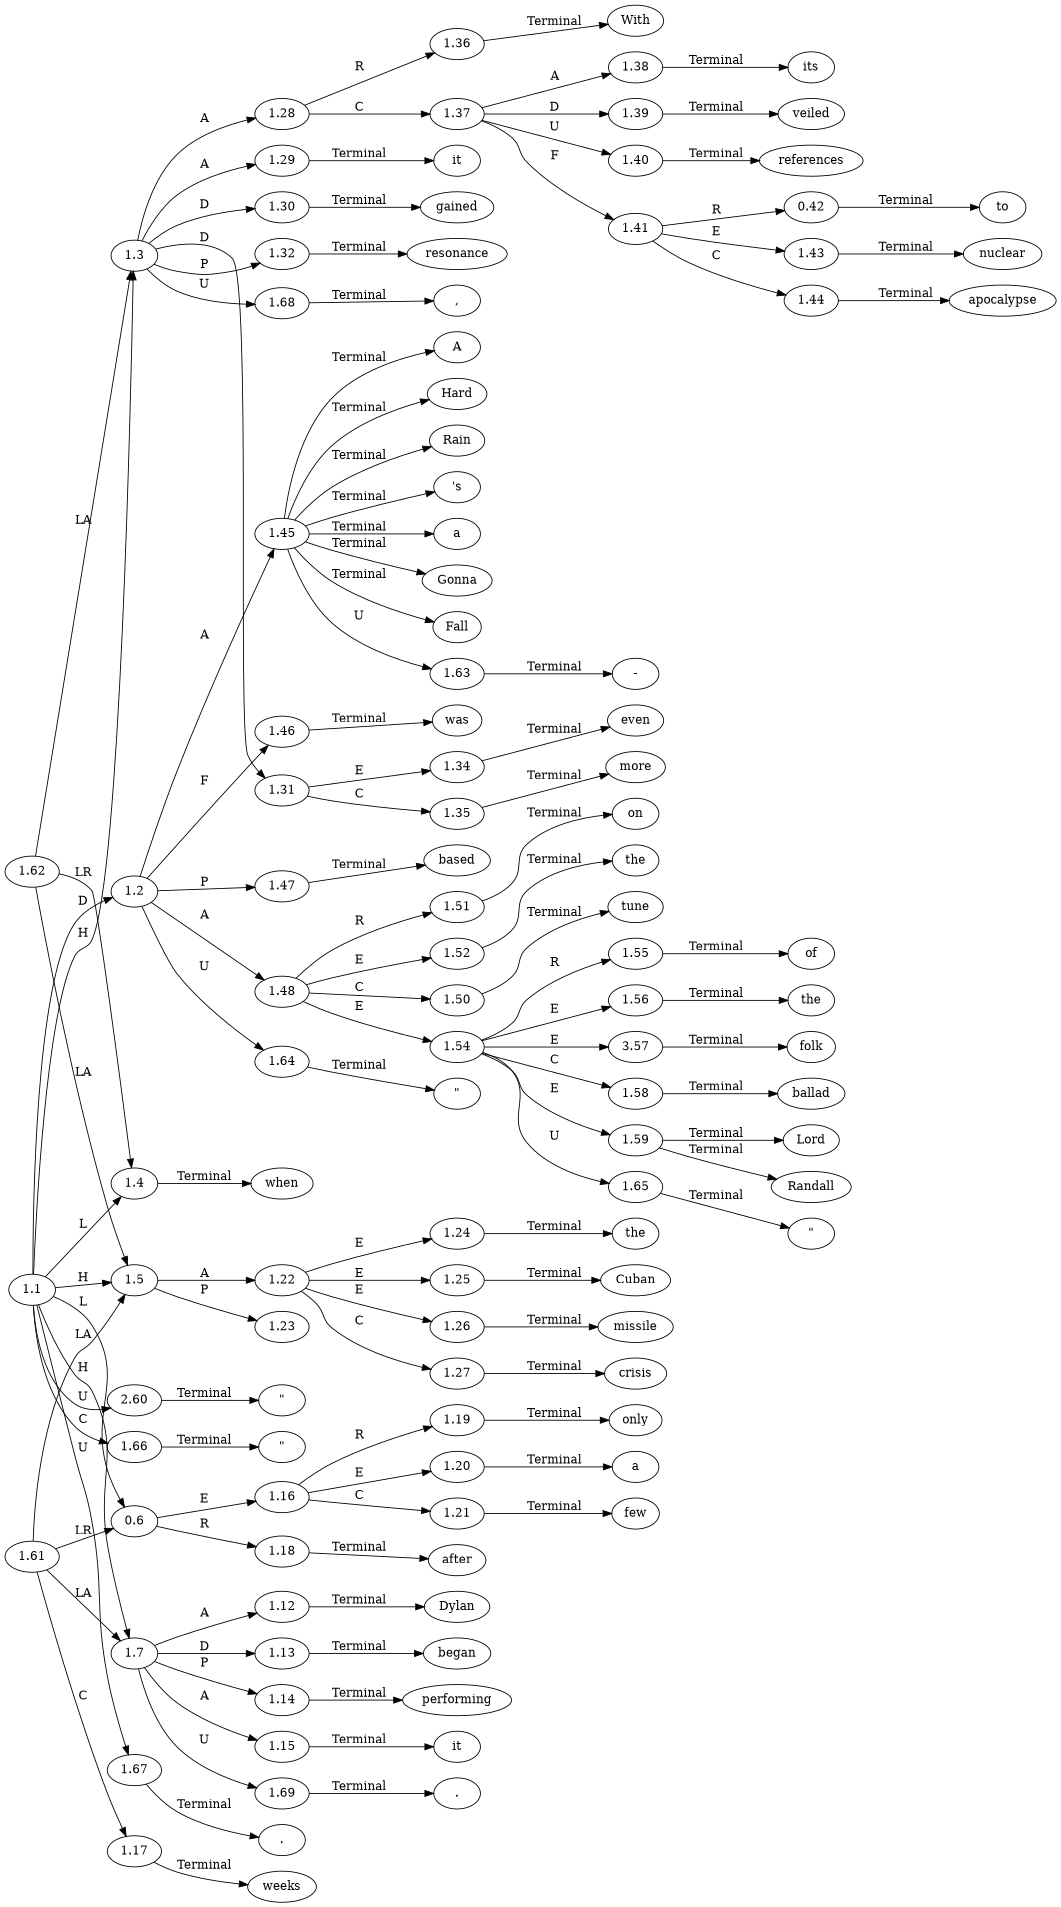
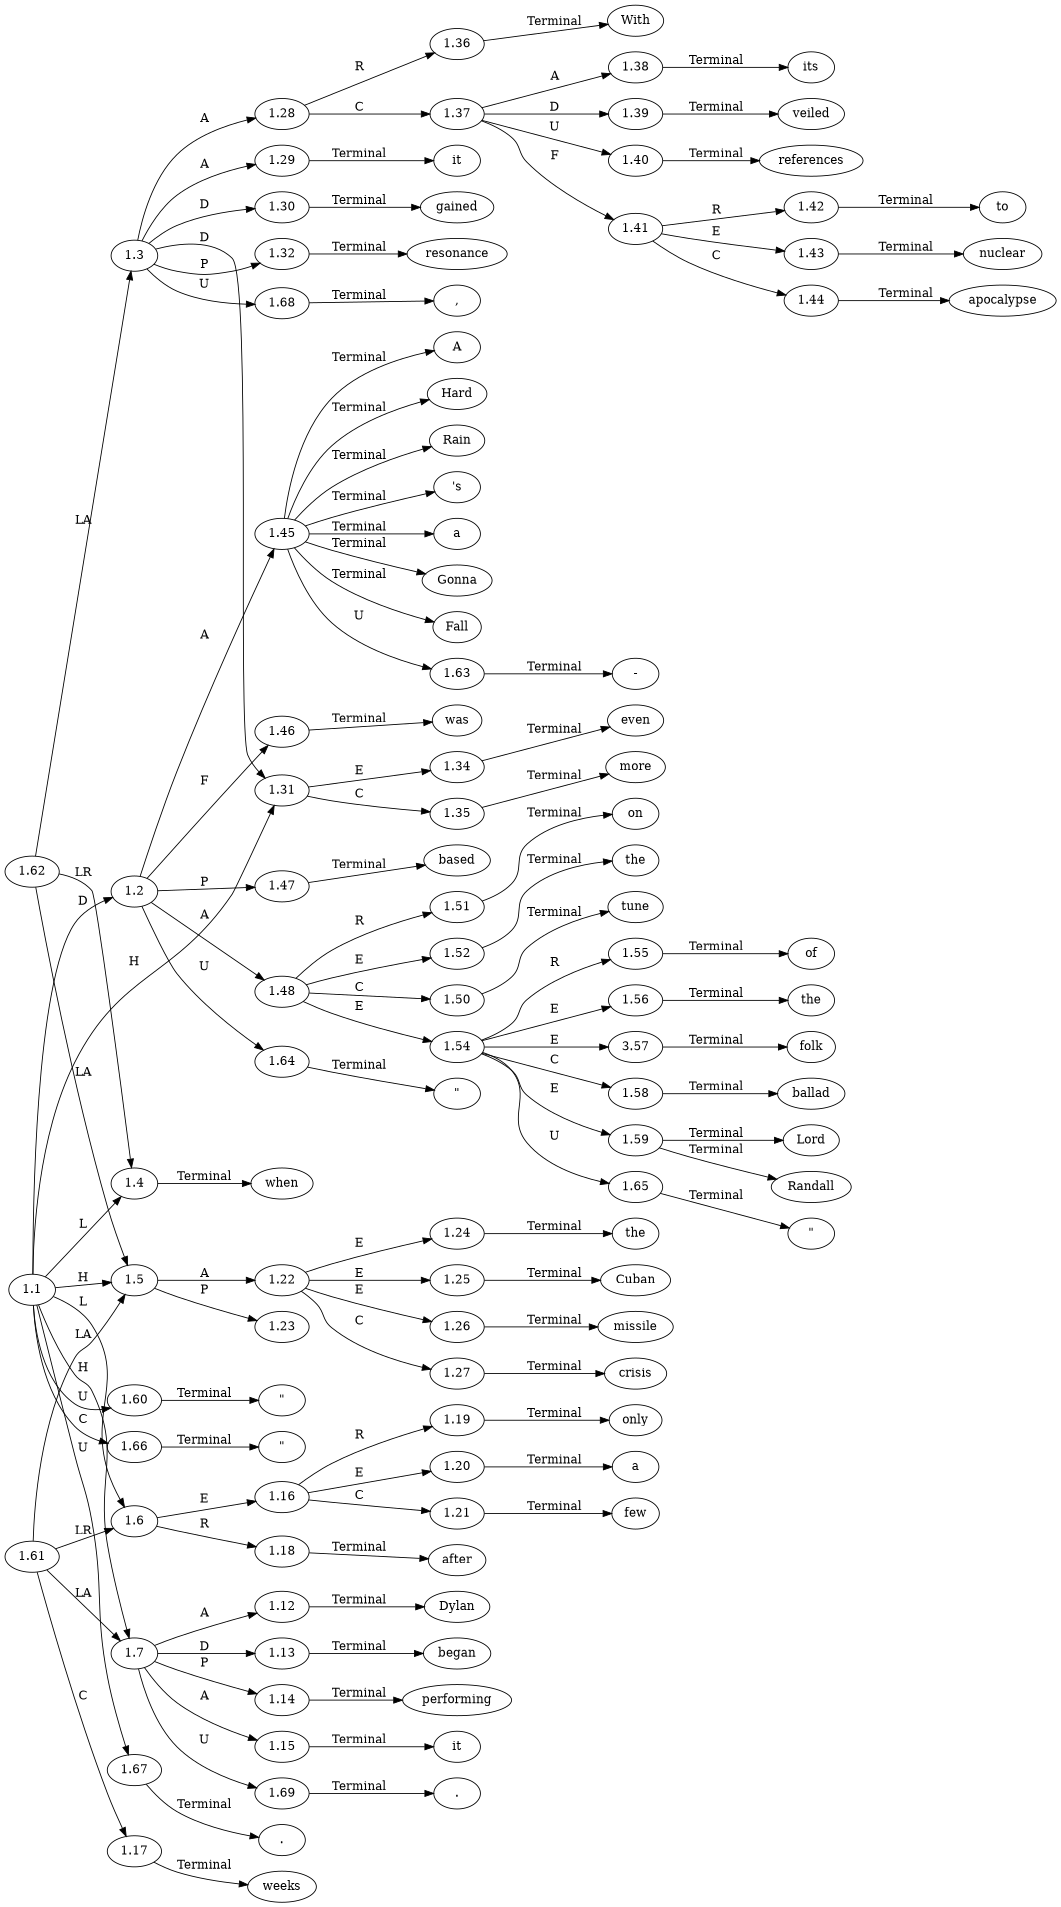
(811, 207) -> (811, 207)
(113, 784) -> (103, 1019)
(134, 1400) -> (134, 1400)
(134, 1521) -> (134, 1521)
